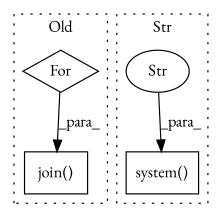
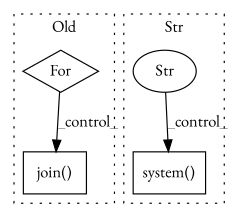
(79, 122) -> (88, 122)
(181, 122) -> (197, 122)
